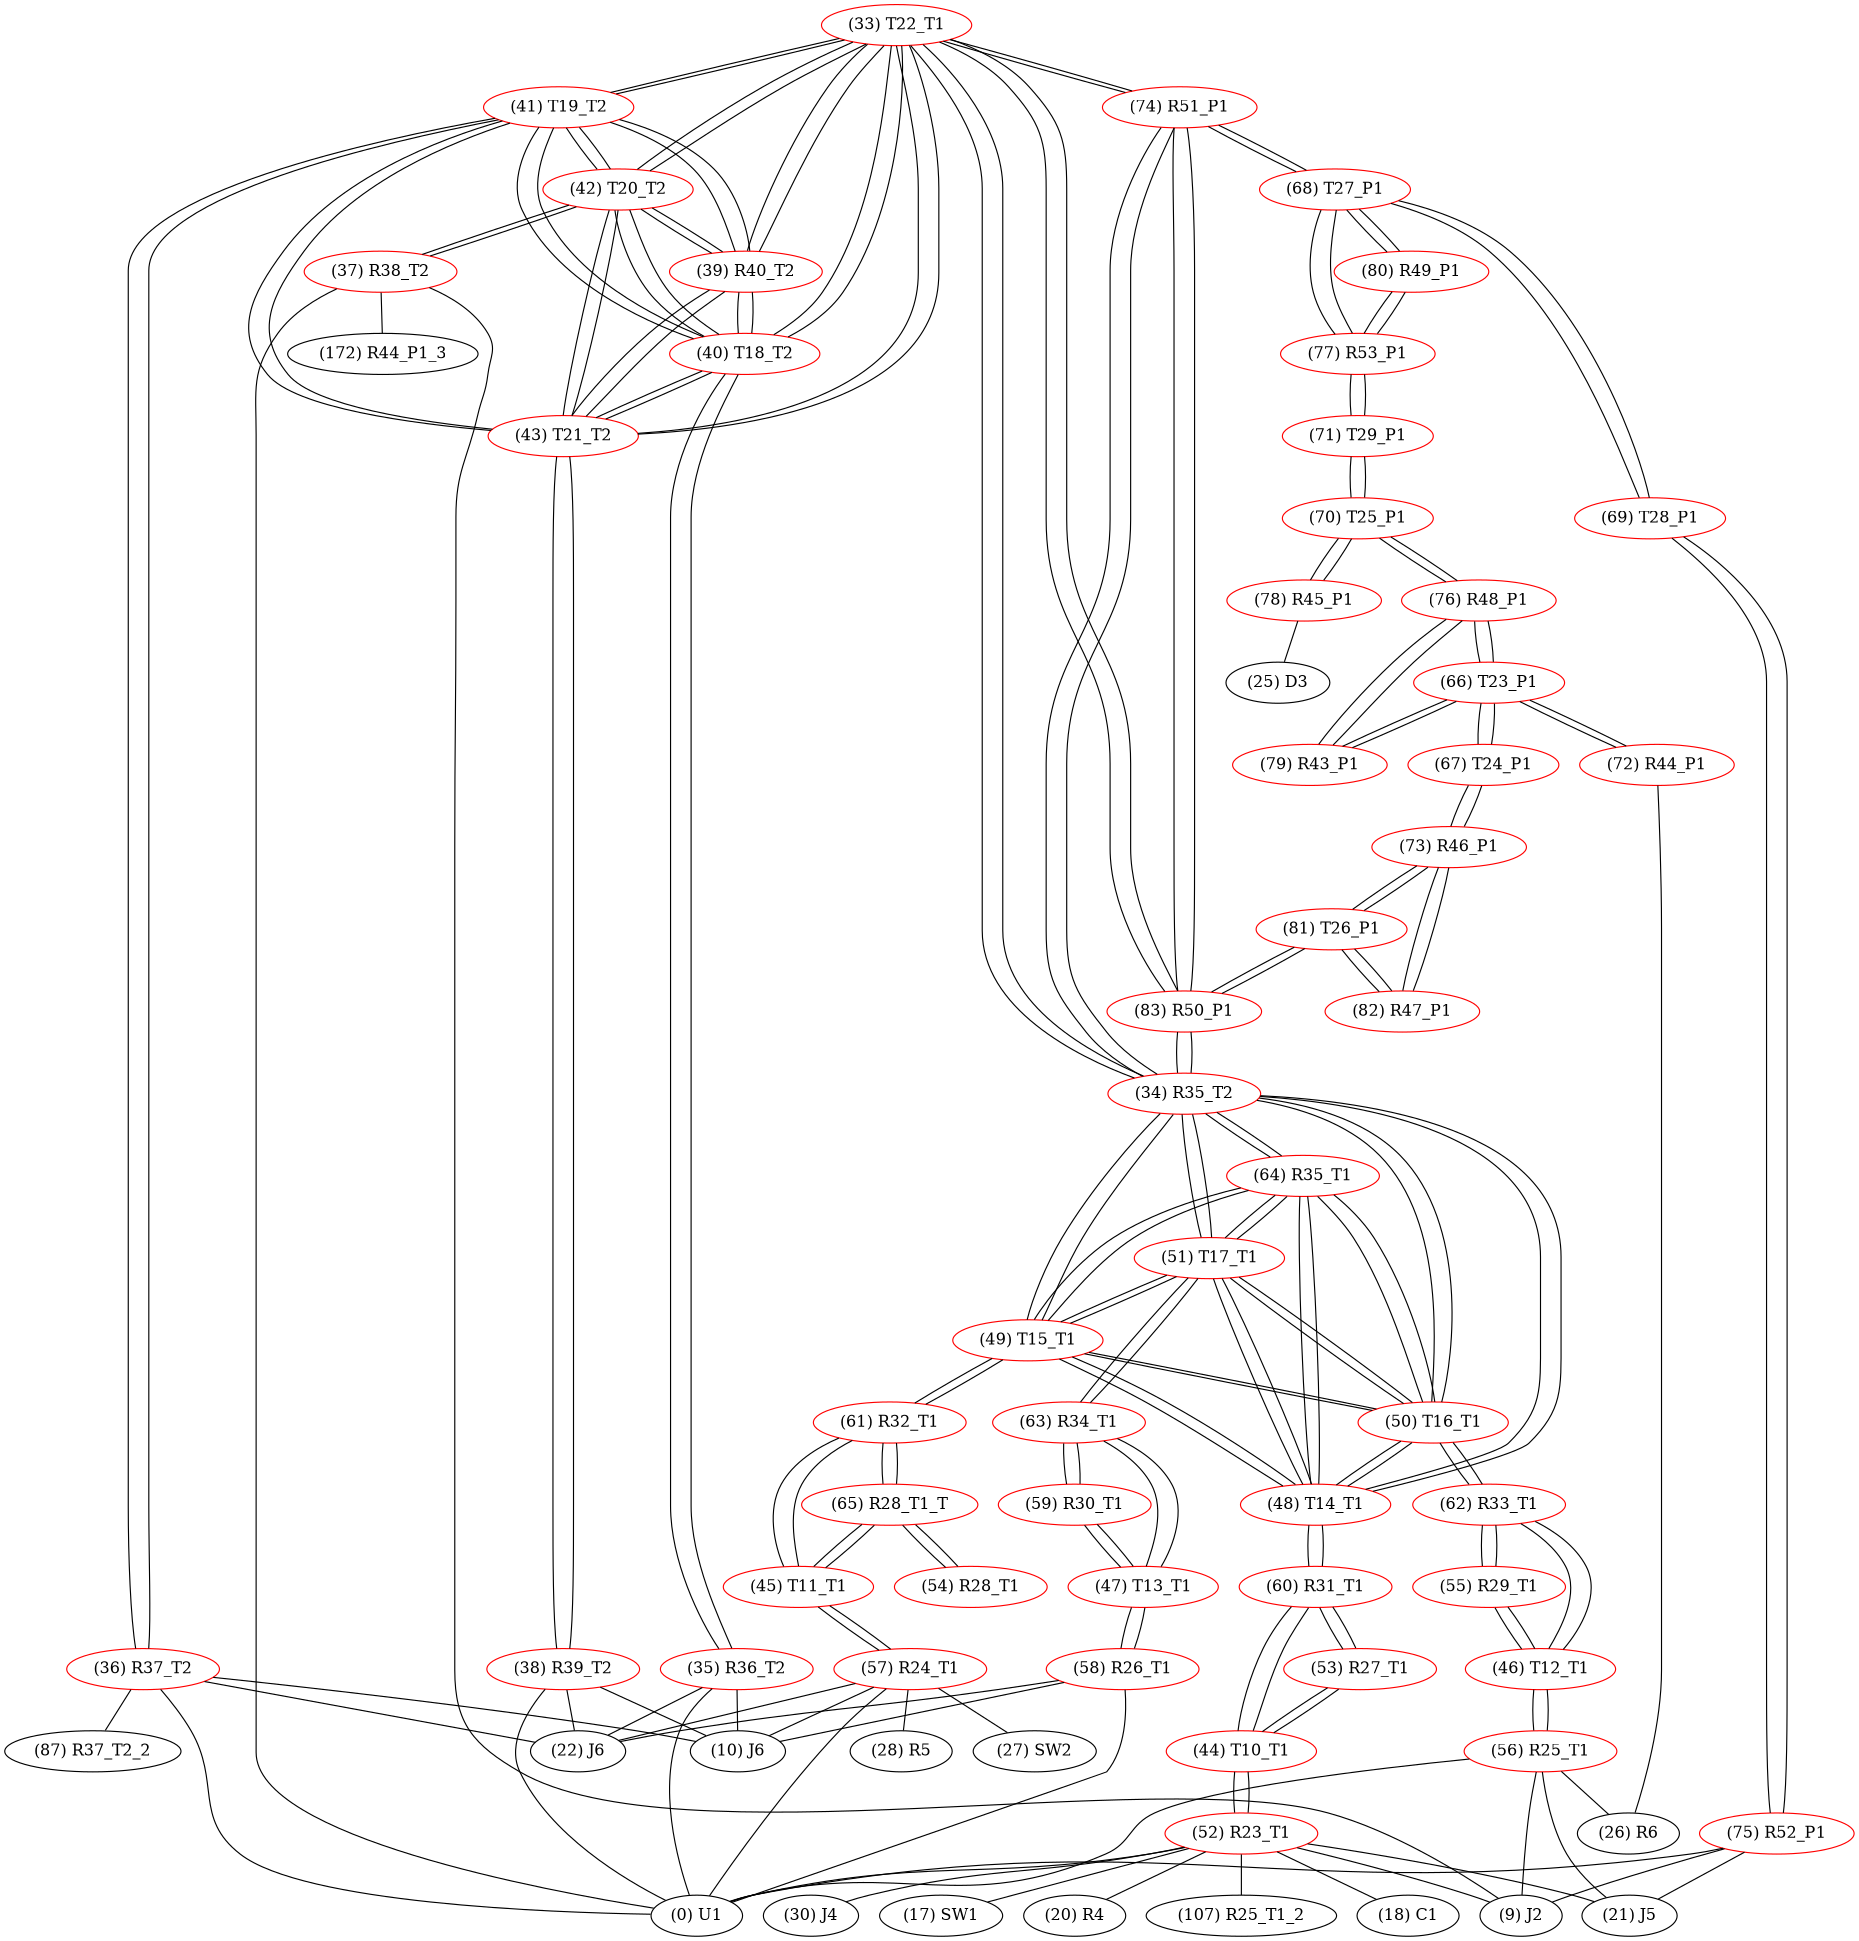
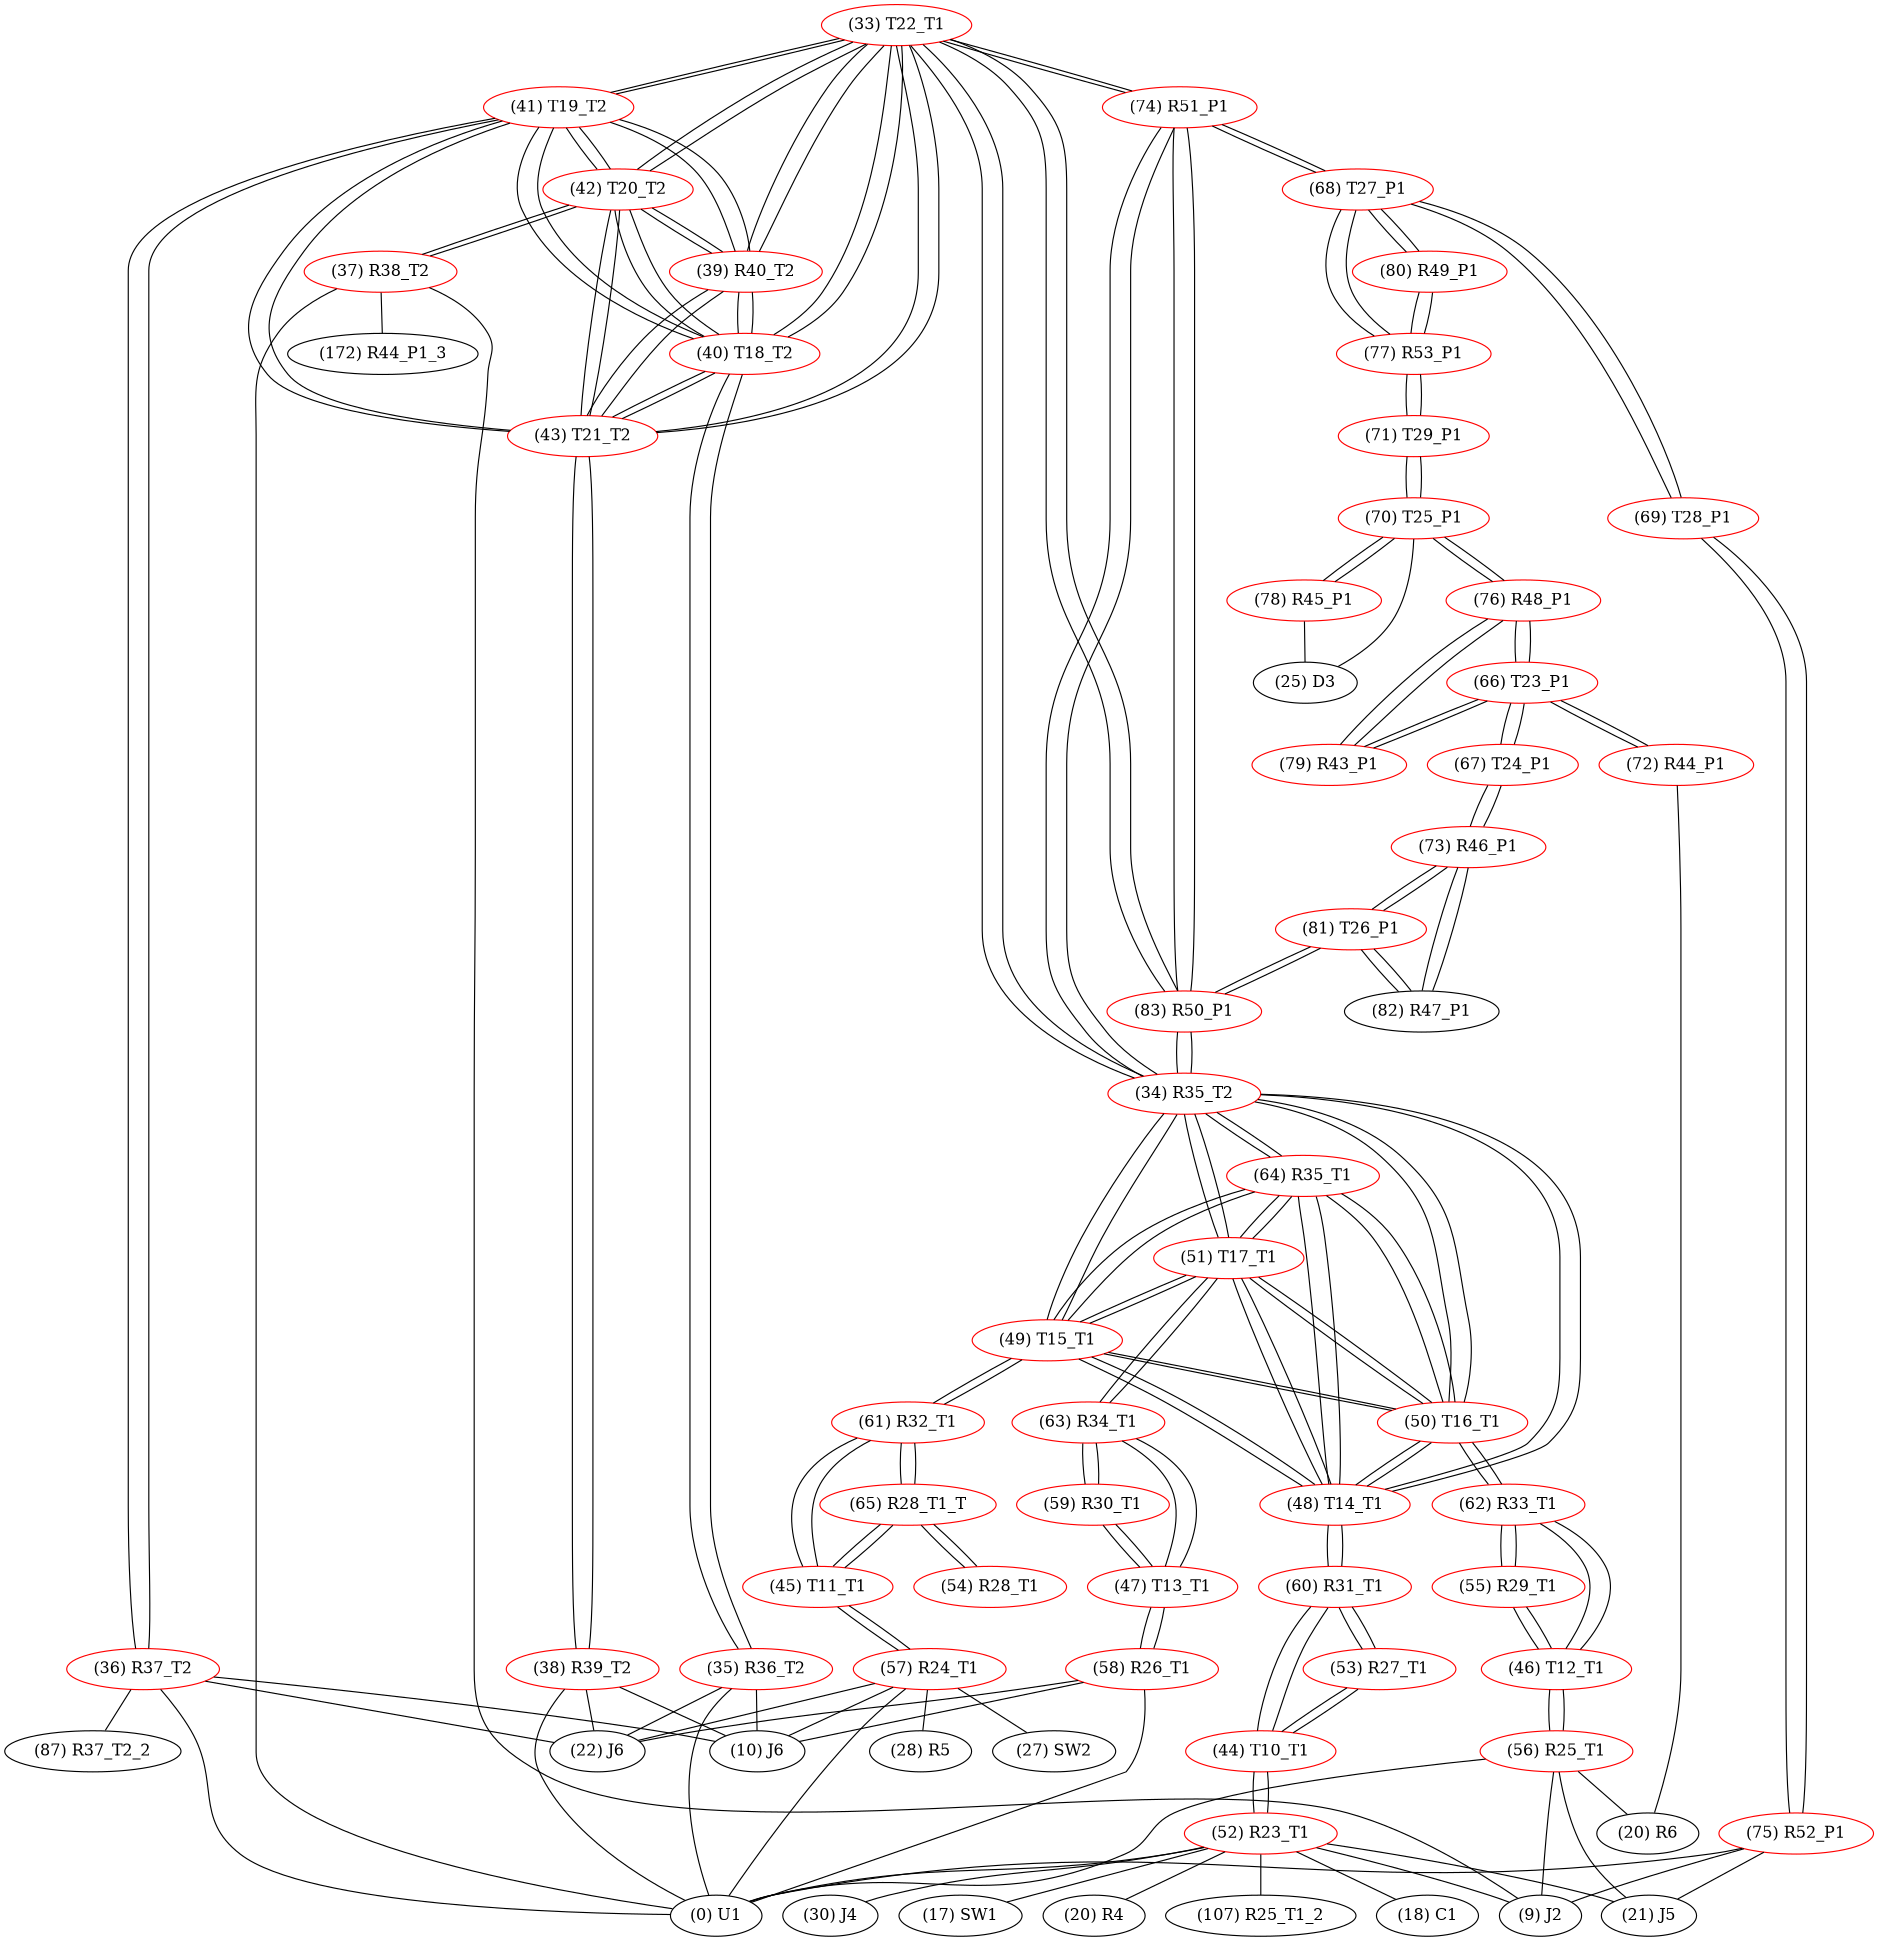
none -> (1396, 615)
(1402, 1012) -> (1422, 1012)
(1628, 1834) -> (1648, 1834)
